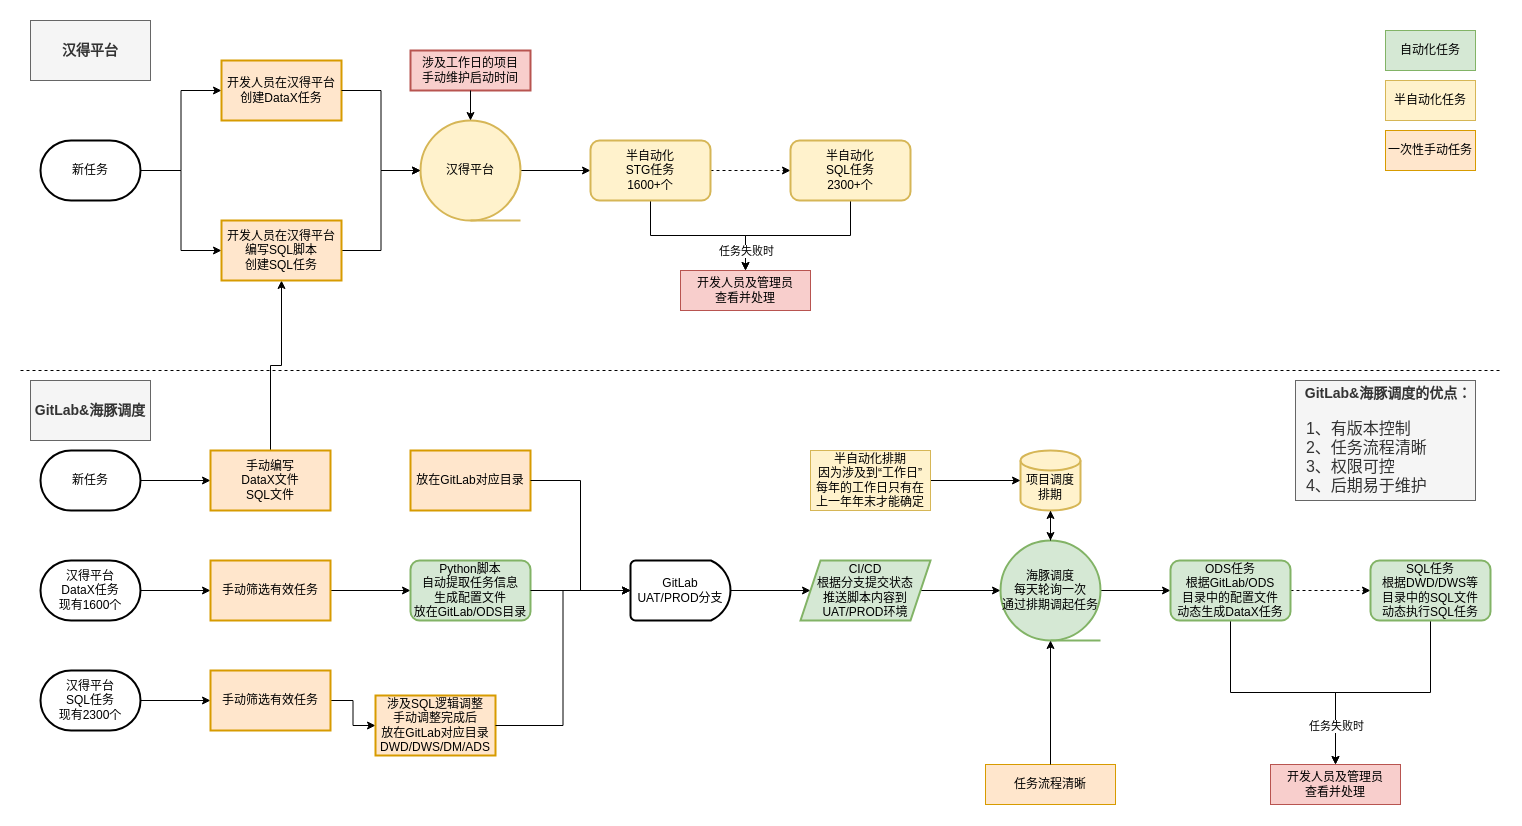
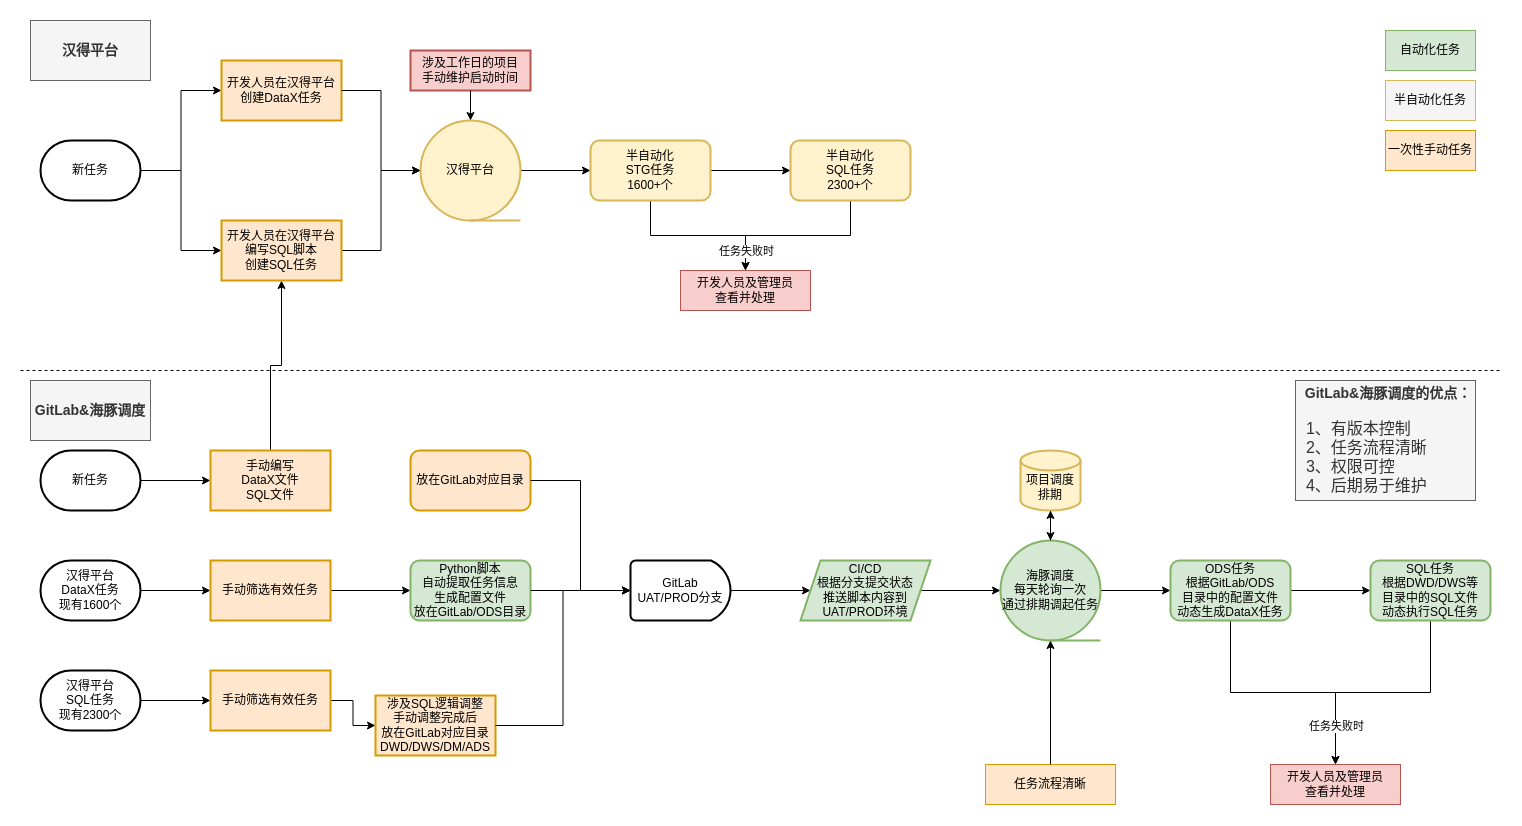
(1431, 101) -> (1431, 101)
(748, 171) -> (748, 171)
(471, 481) -> (471, 481)
(871, 481) -> none
(972, 481) -> none
(1328, 591) -> (1328, 591)
